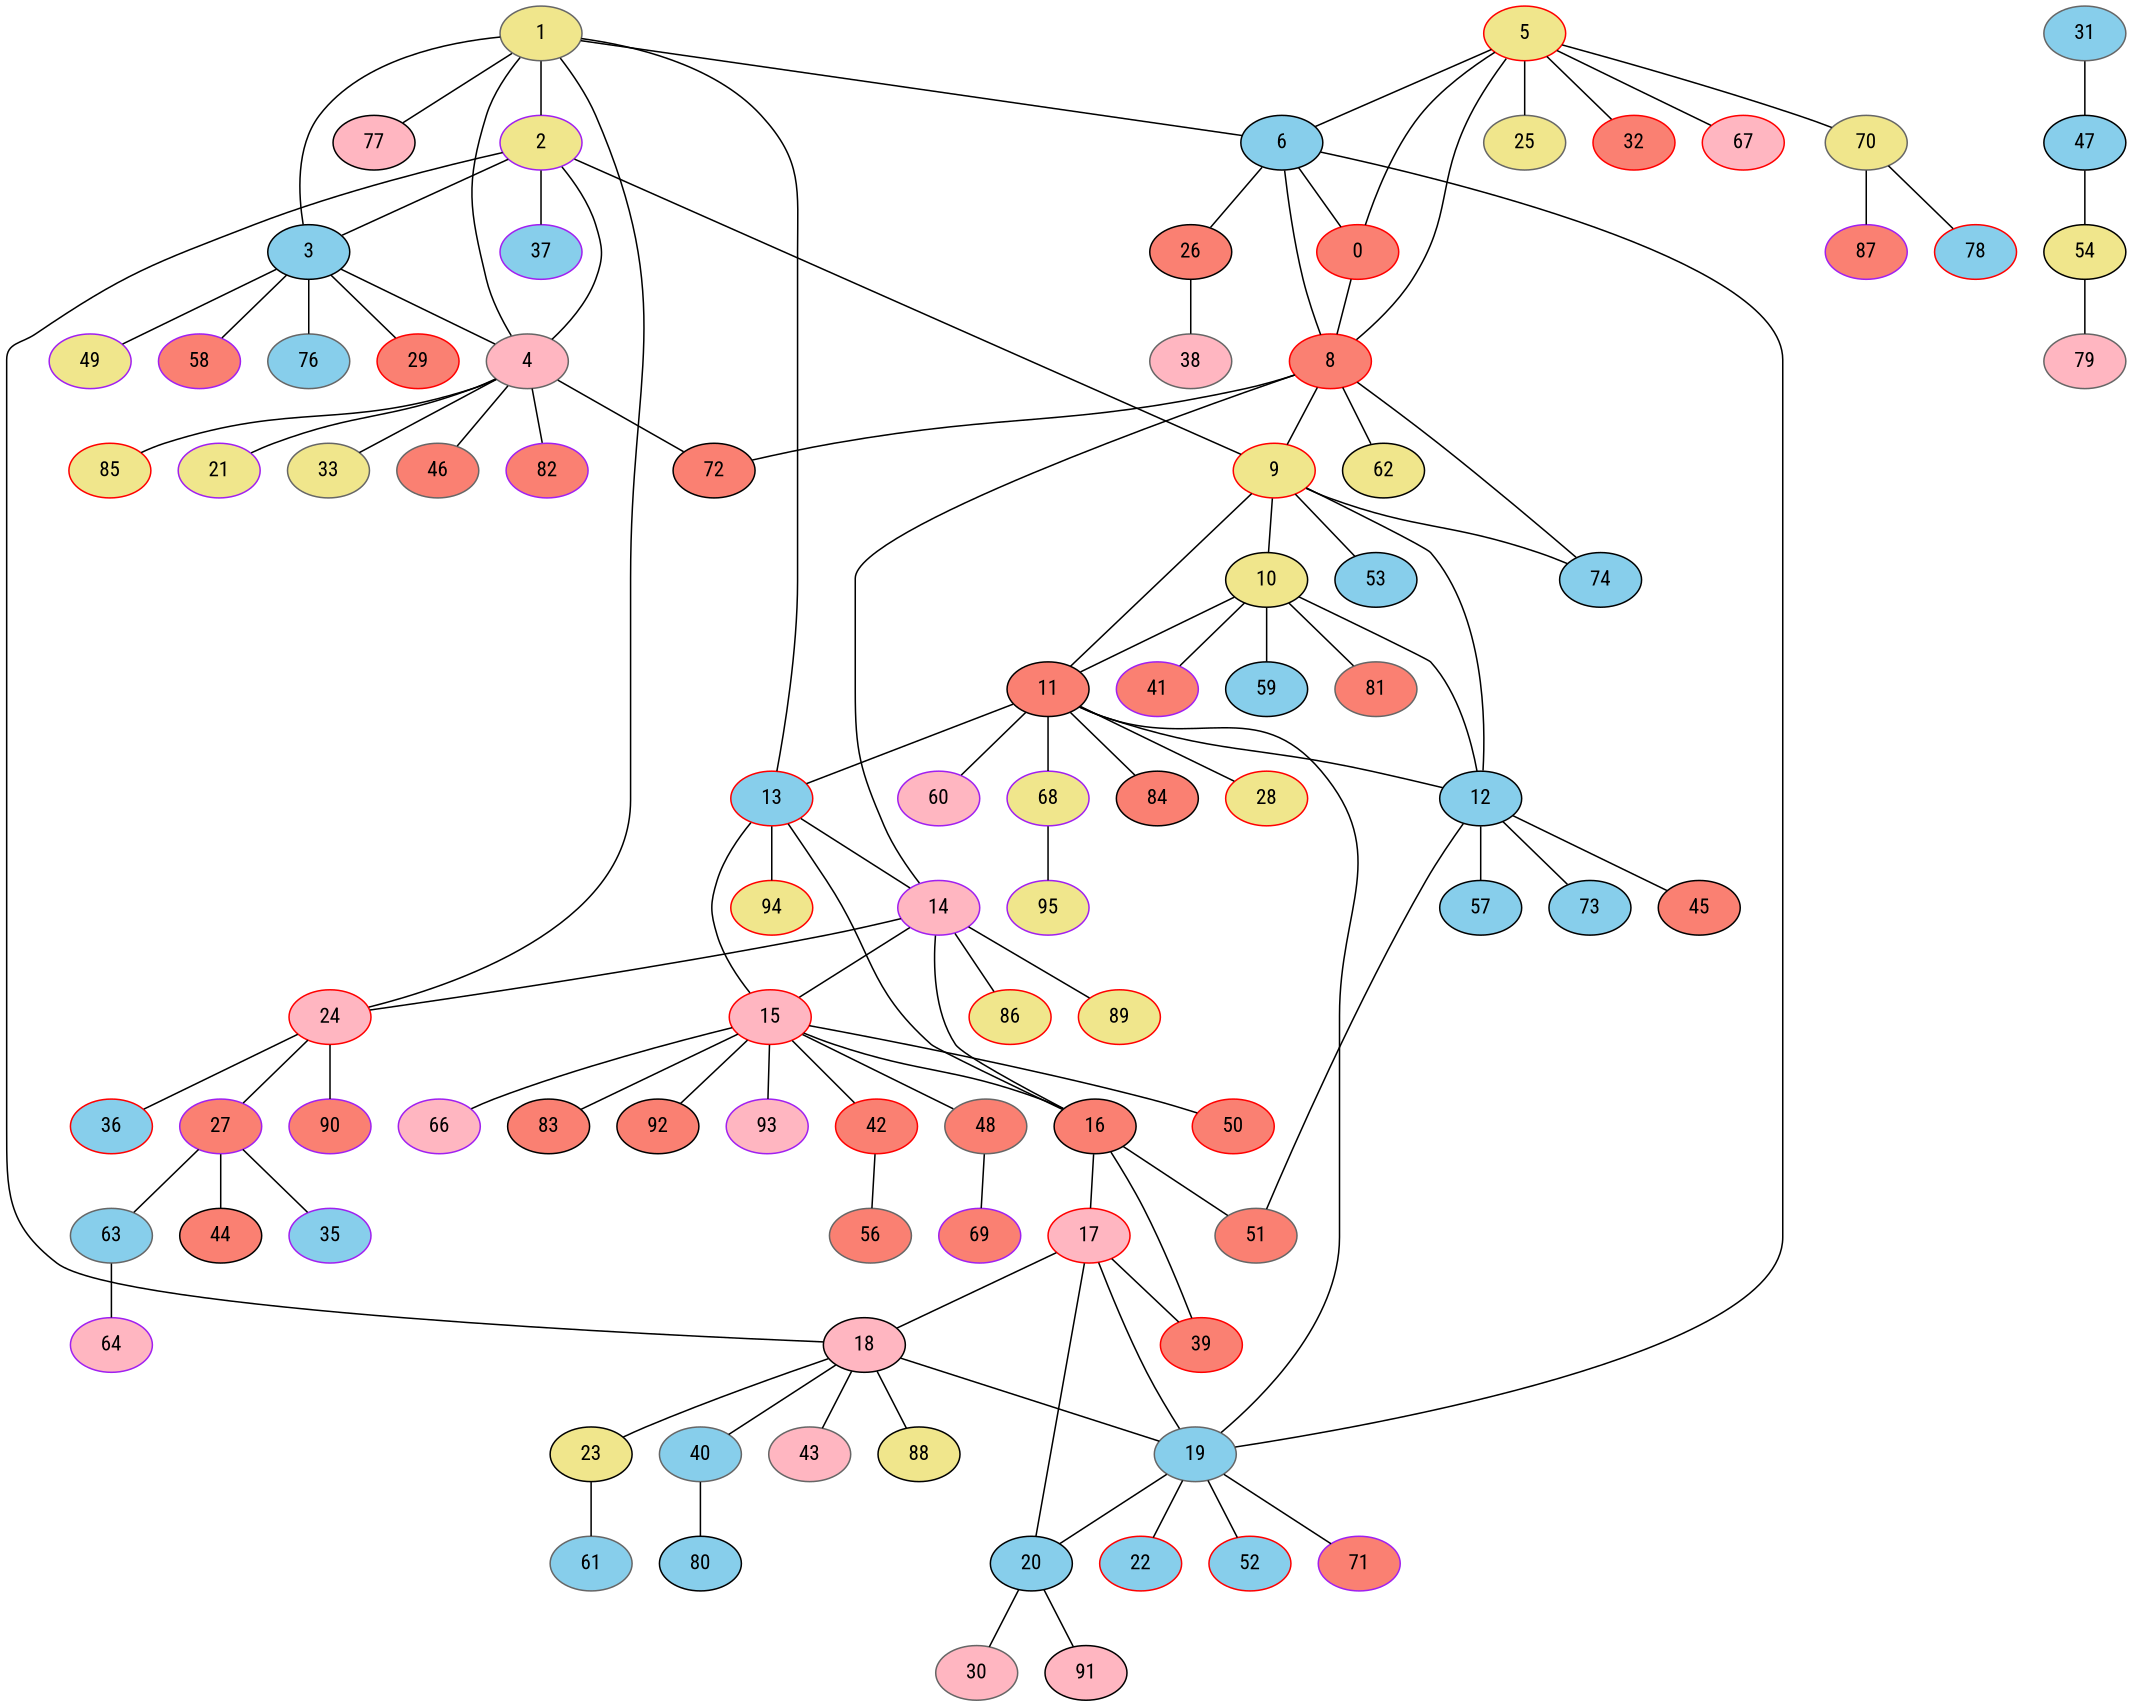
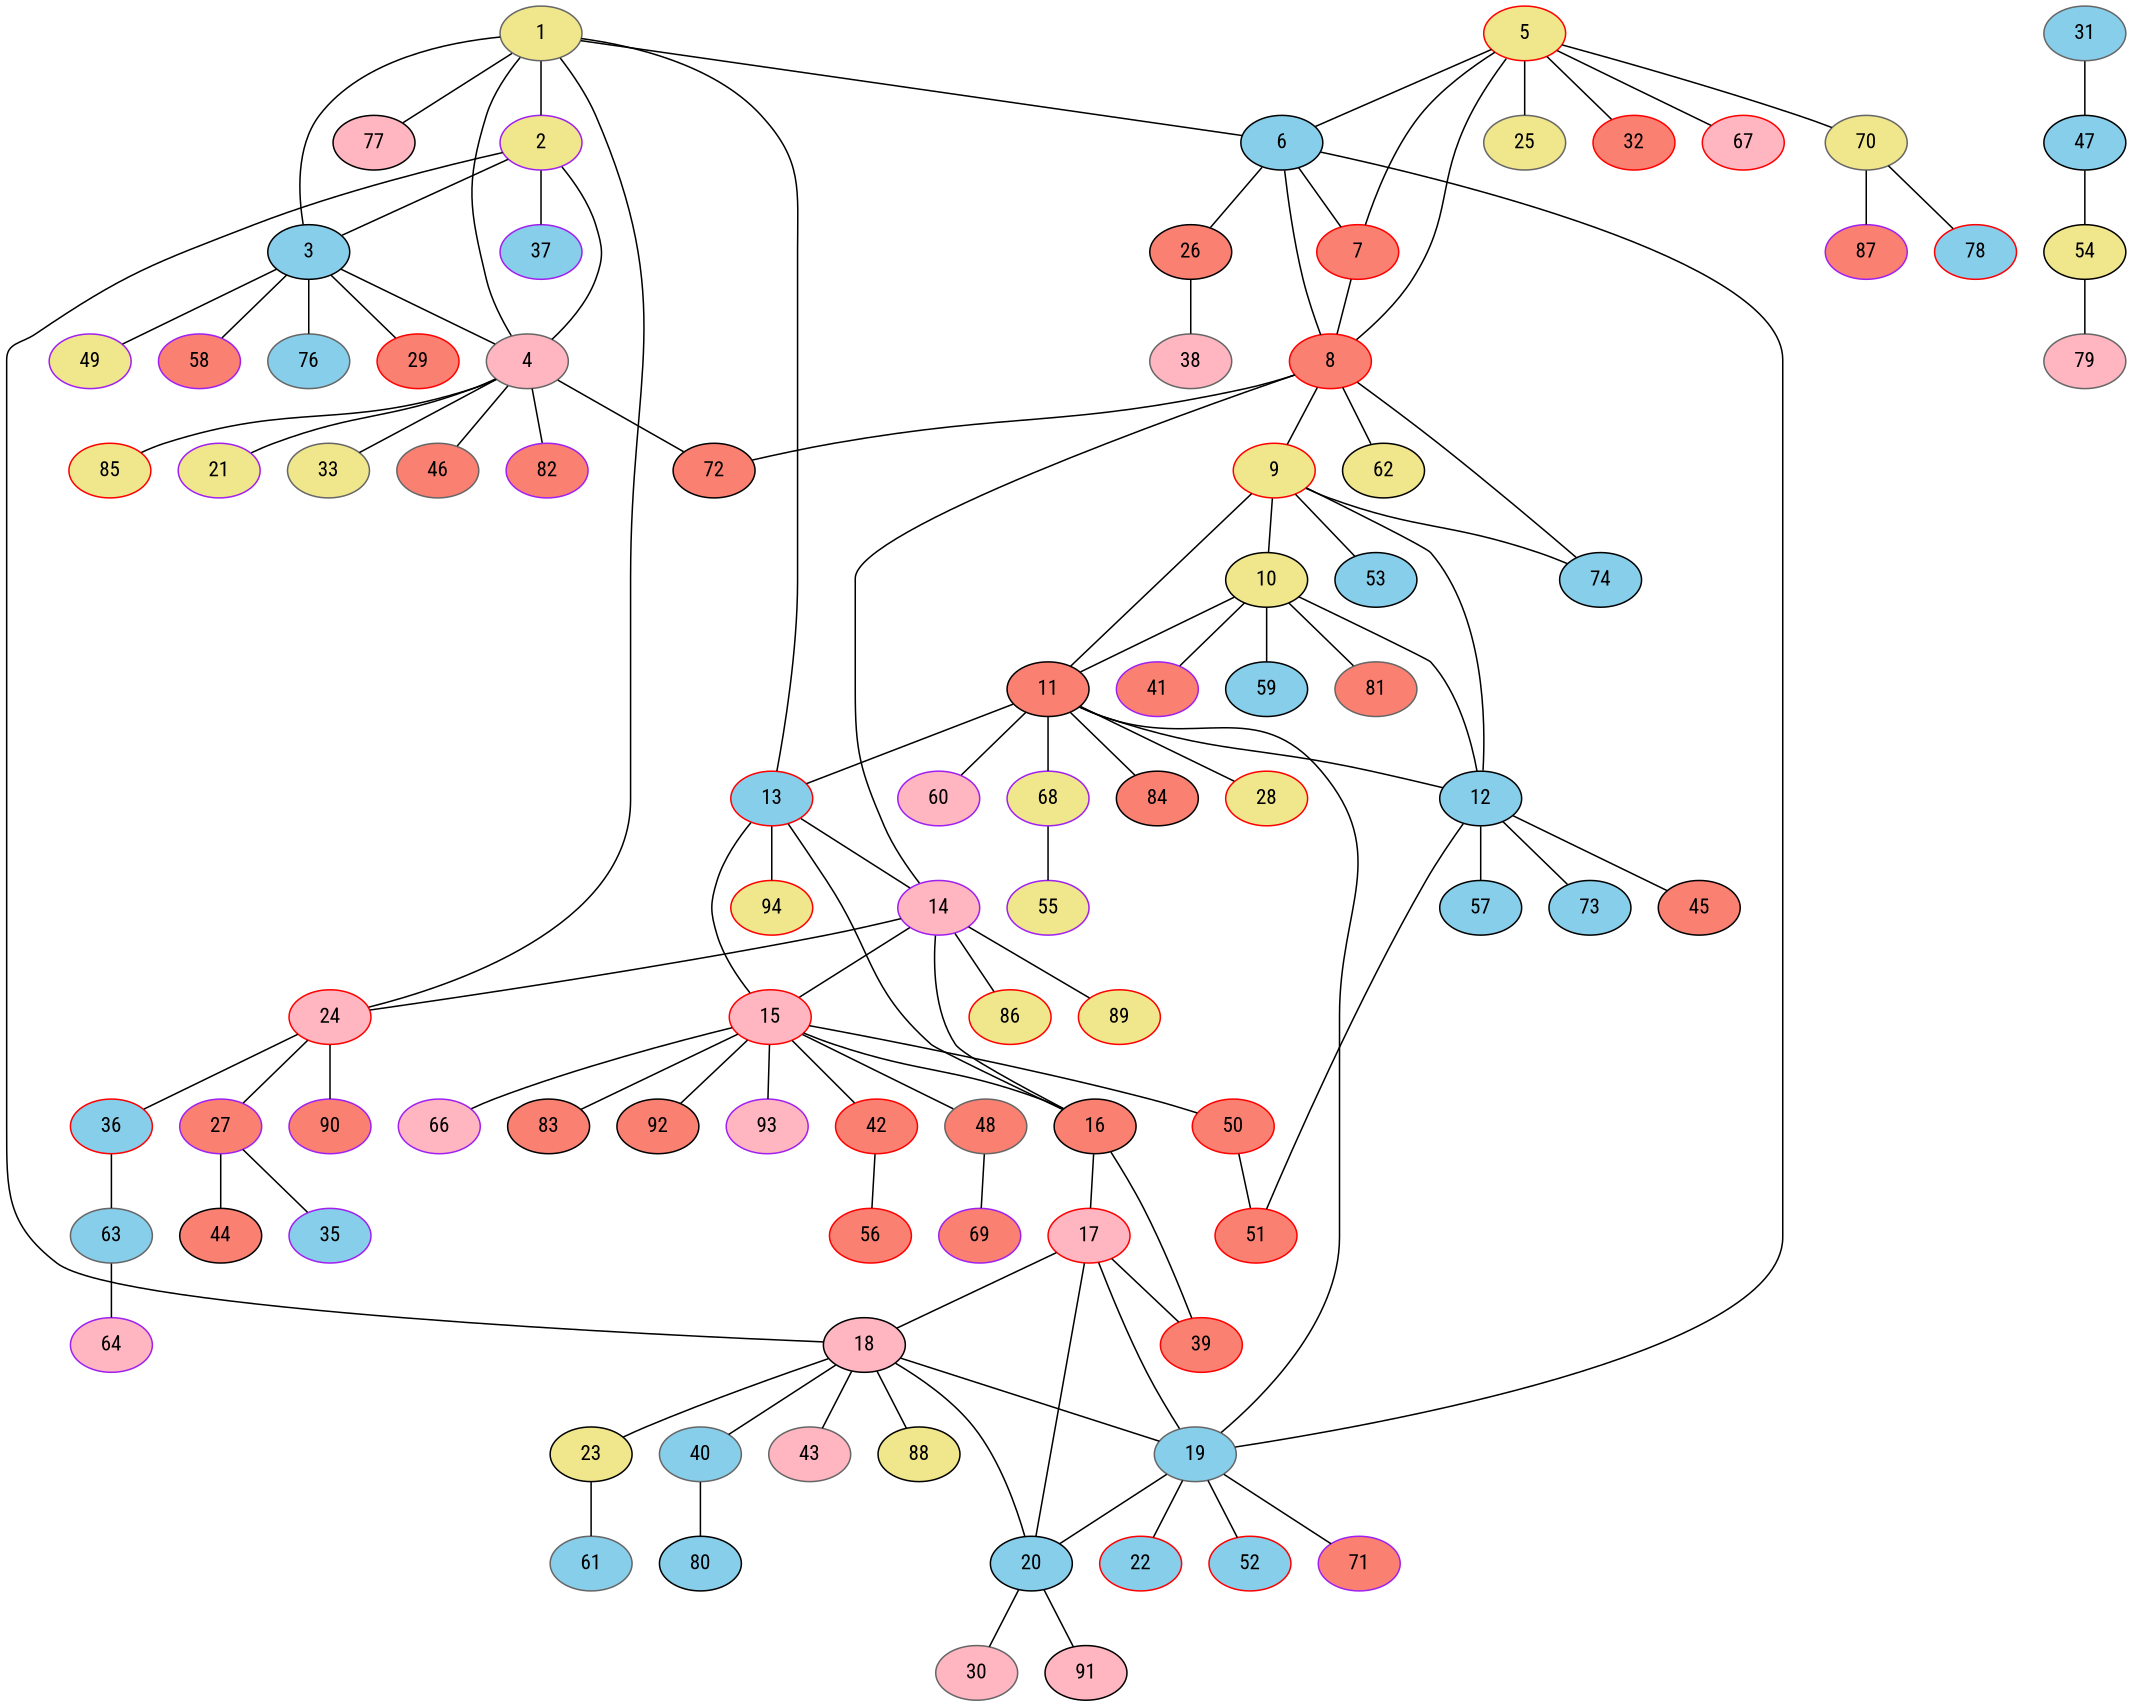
(1358, 252) -> (1358, 252)
(908, 307) -> none
(1048, 908) -> (1048, 908)
(166, 1181) -> (111, 1181)
(1175, 1181) -> (1245, 1181)
(870, 1236) -> (870, 1236)
(1256, 1236) -> (1256, 1236)
none -> (980, 1435)
